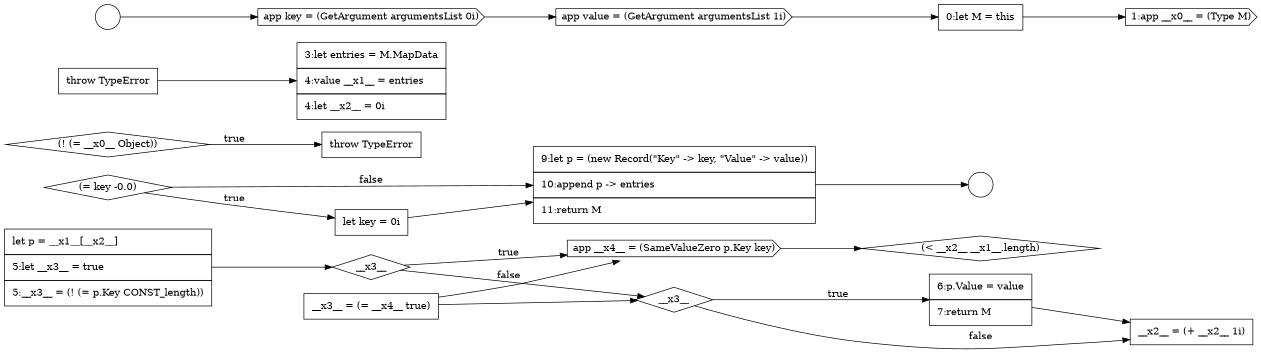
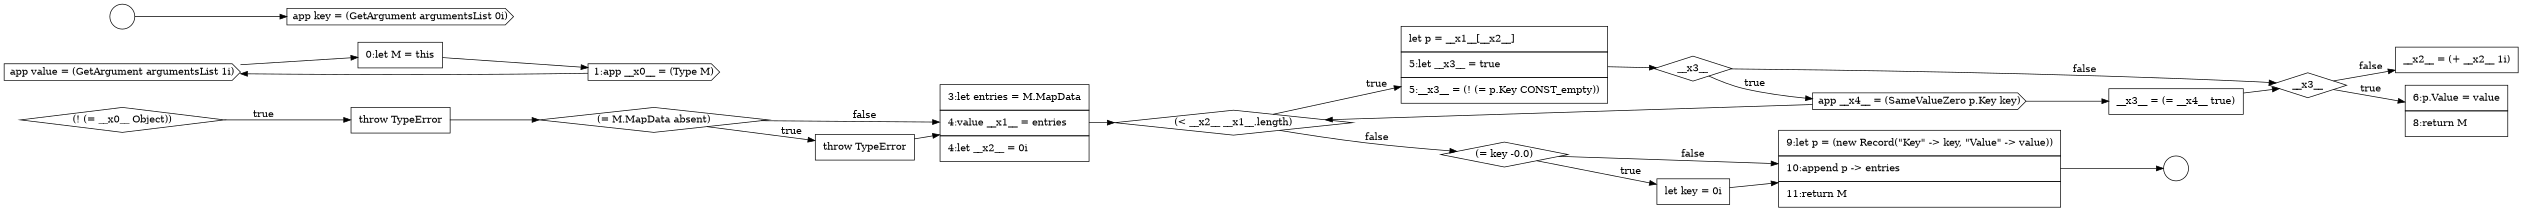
(517, 17) -> (418, 75)
none -> (1334, 101)
none -> (654, 120)
none -> (1098, 123)
none -> (1364, 143)
(539, 280) -> (2064, 101)
(108, 293) -> (1504, 90)
(964, 312) -> (2440, 123)
(1077, 314) -> none
